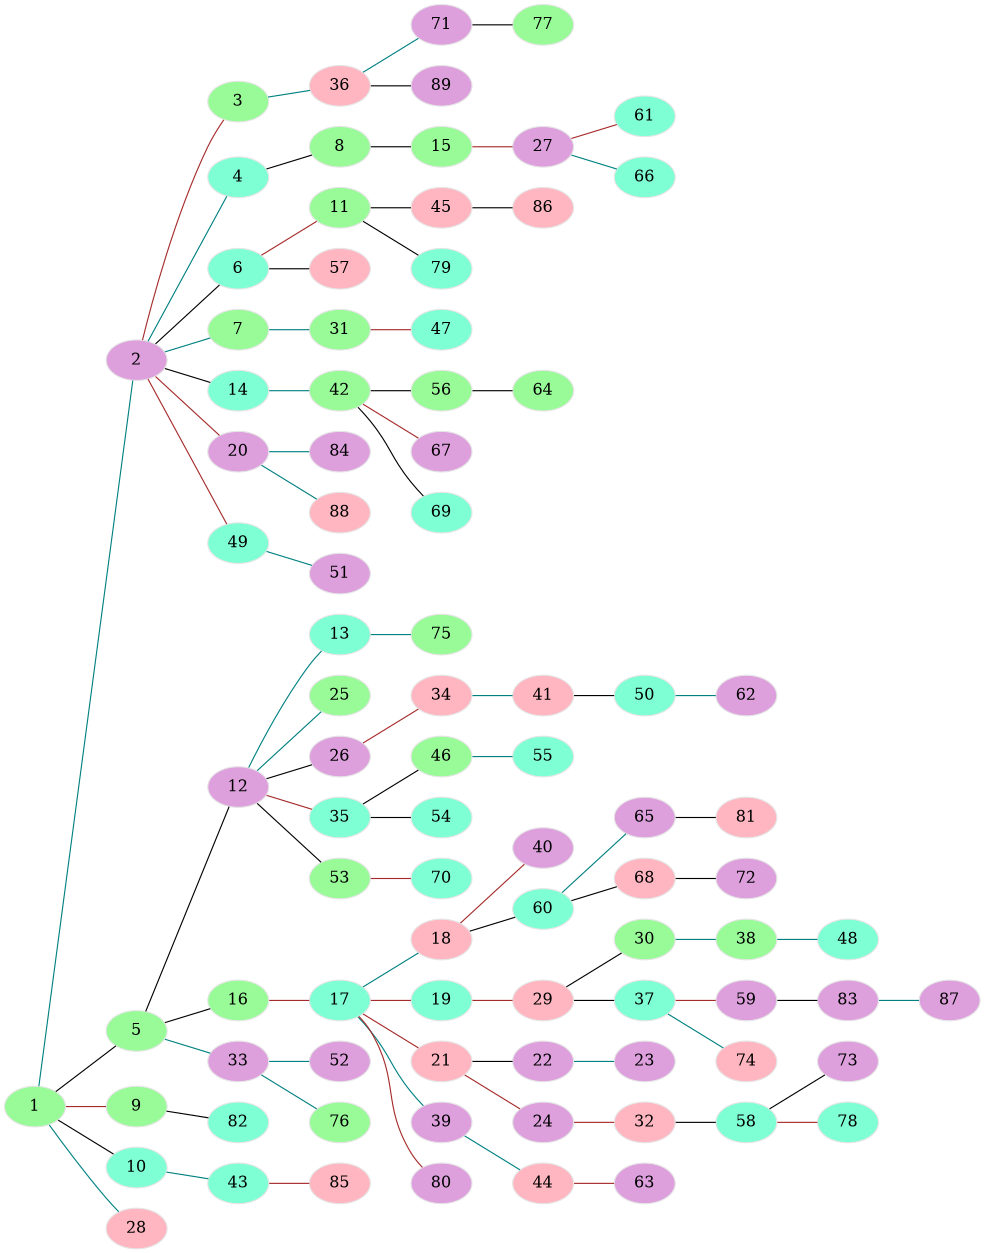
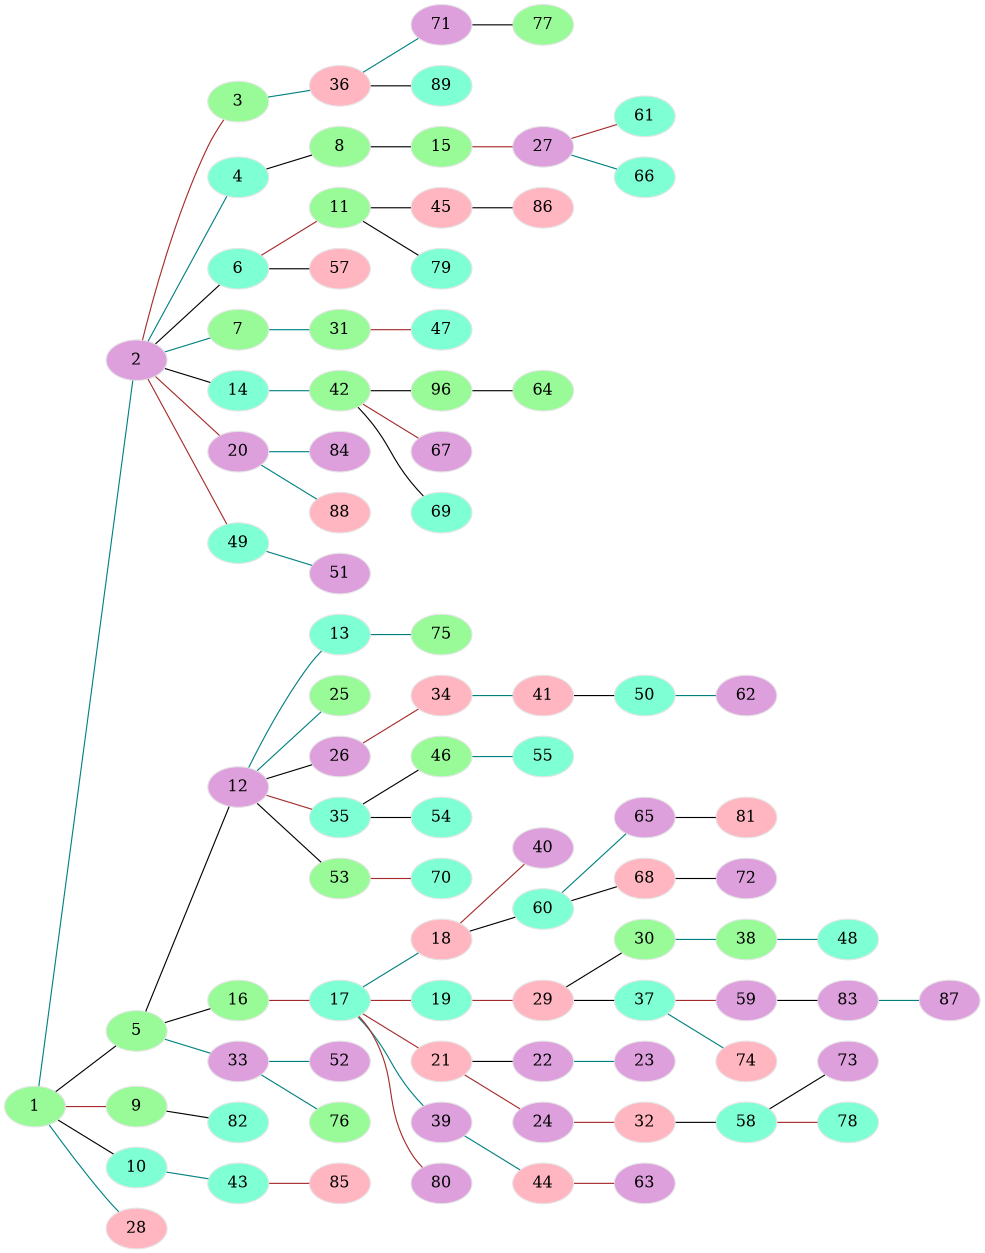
(442, 86) -> (442, 86)
(442, 391) -> (442, 391)
